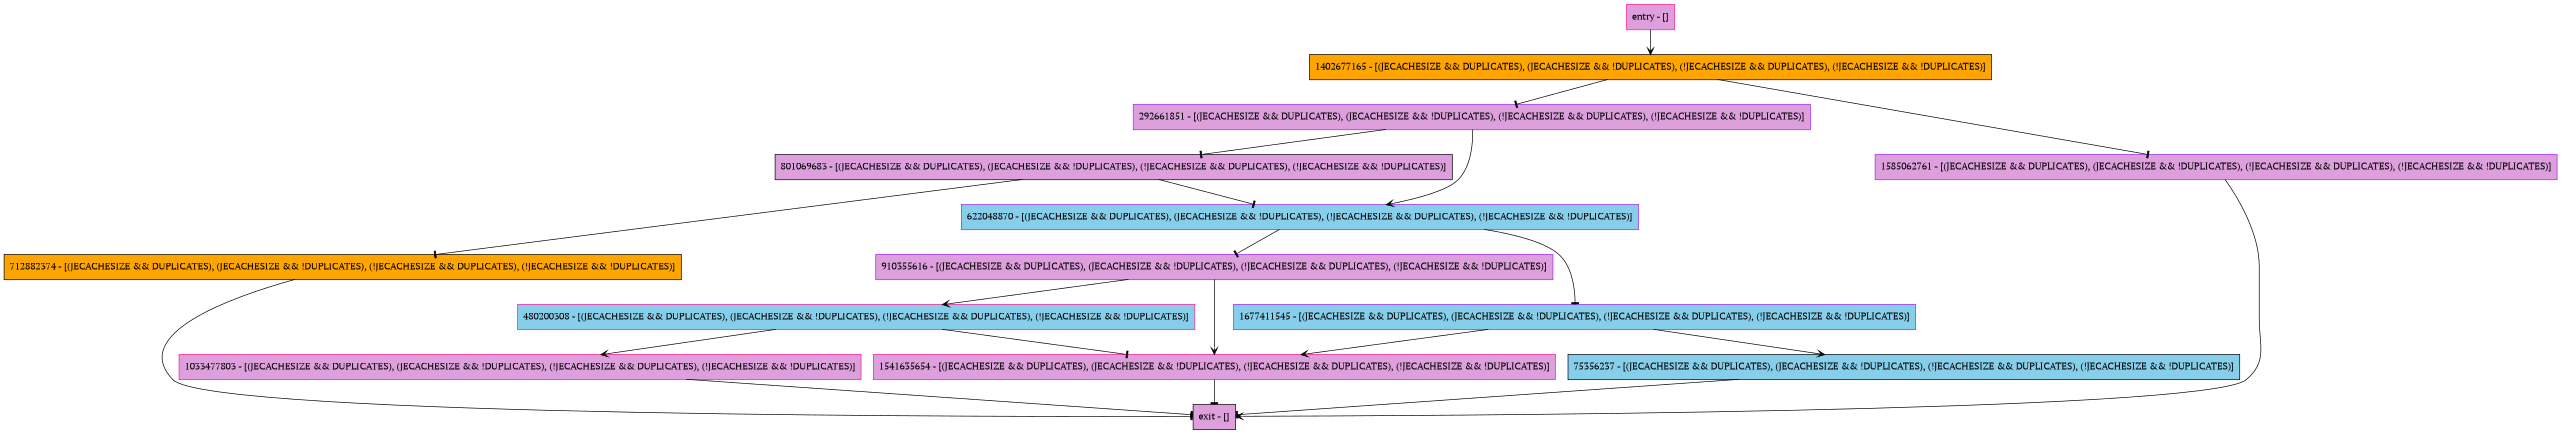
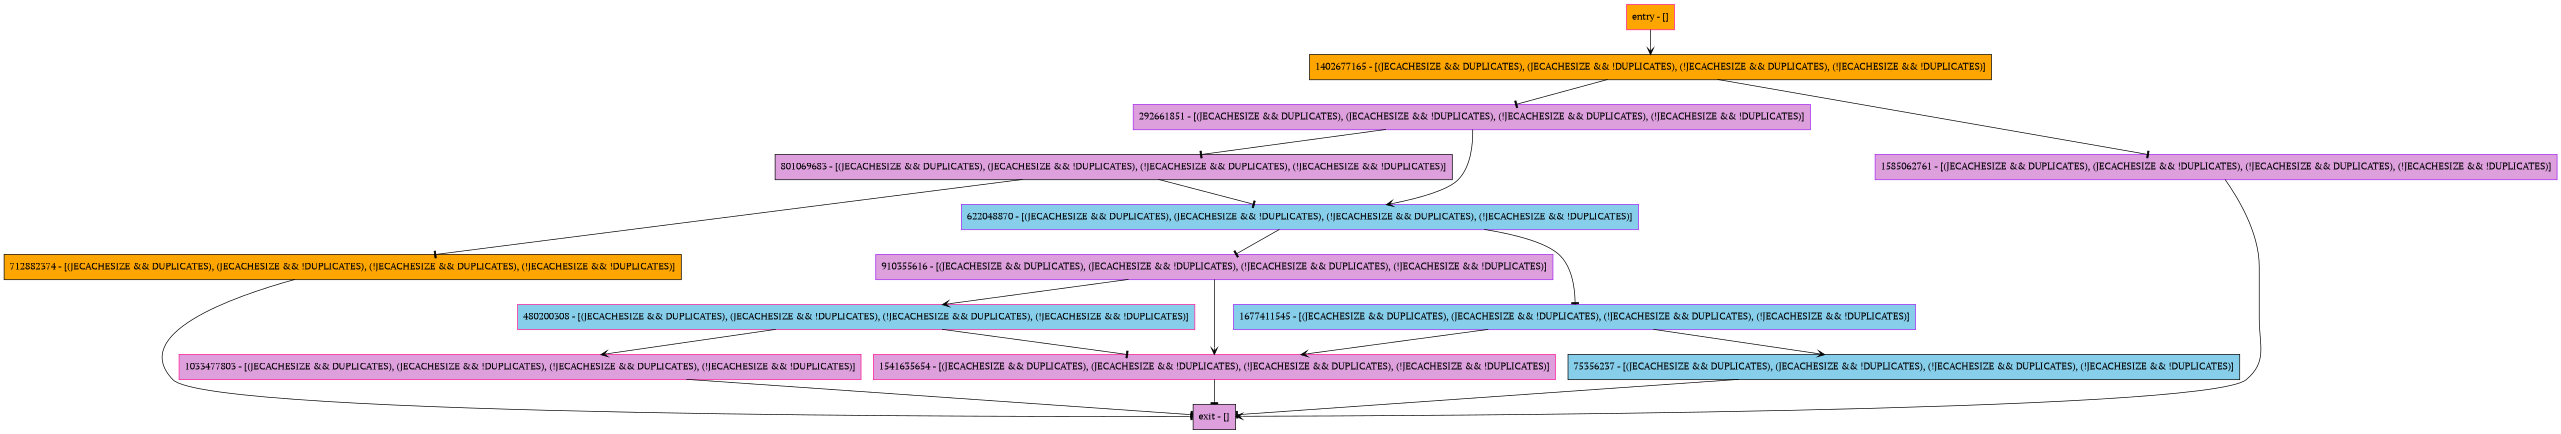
(1651, 17) -> (1651, 17)
